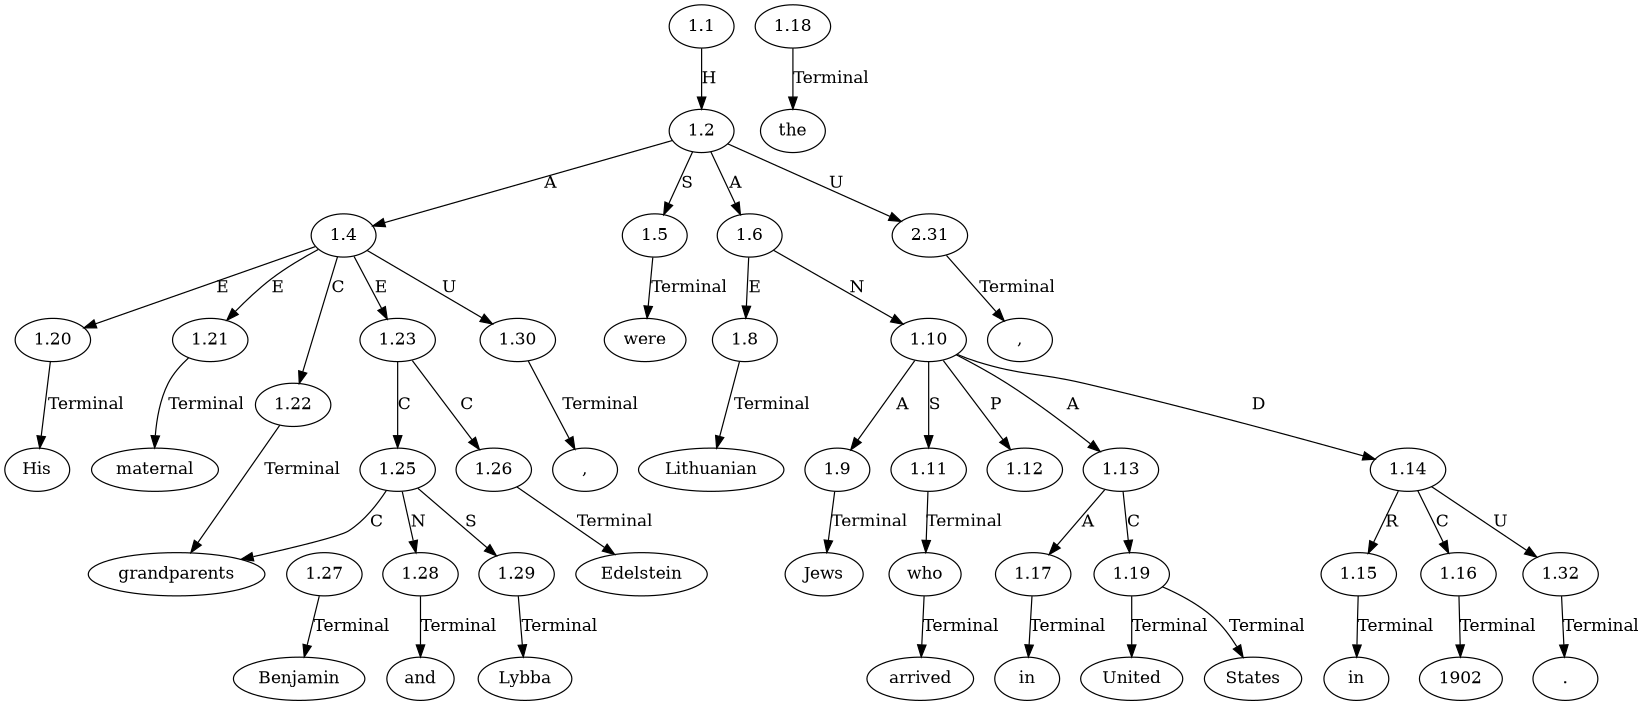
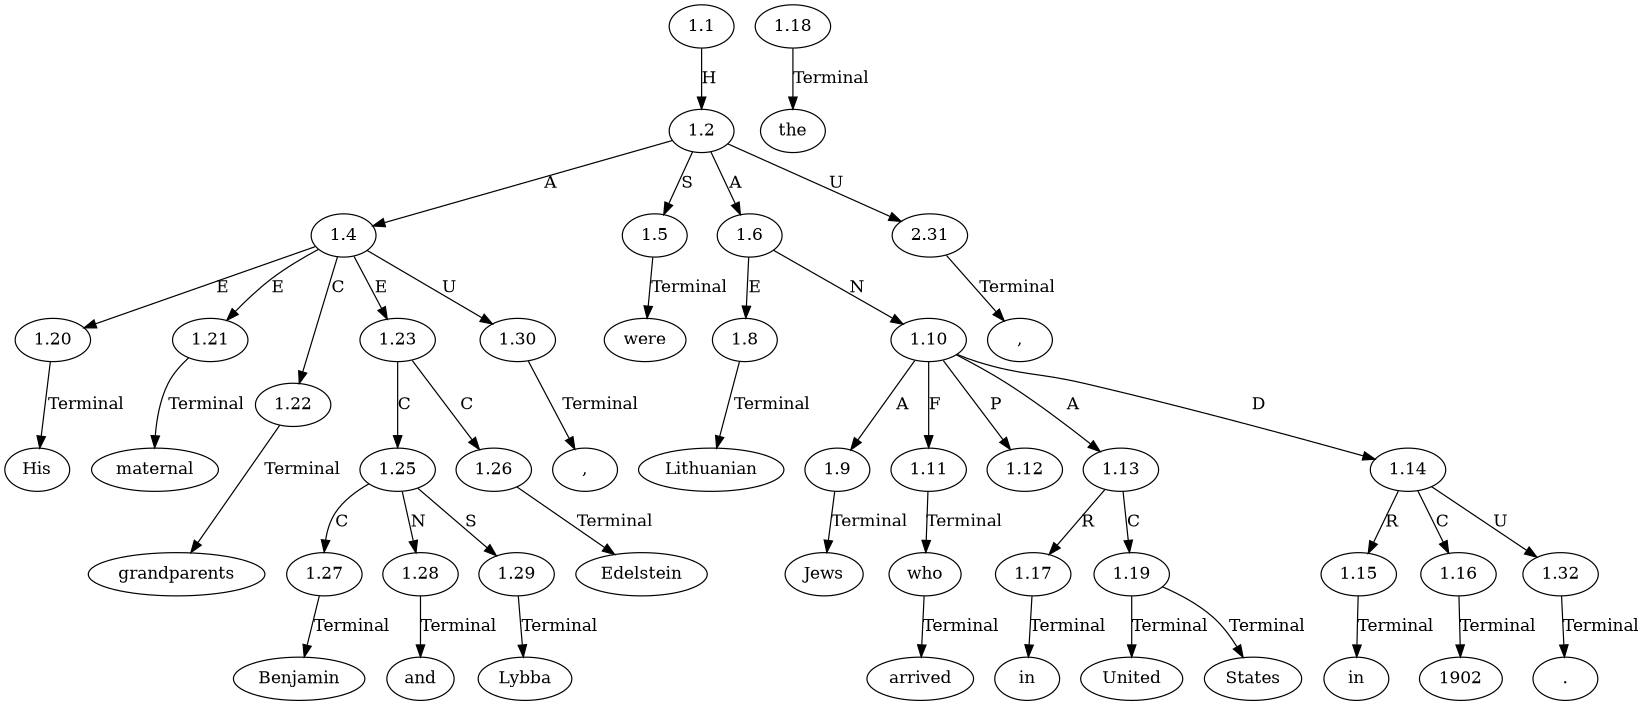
(935, 405) -> (935, 405)
(1088, 522) -> (1088, 522)
(328, 538) -> (340, 507)
